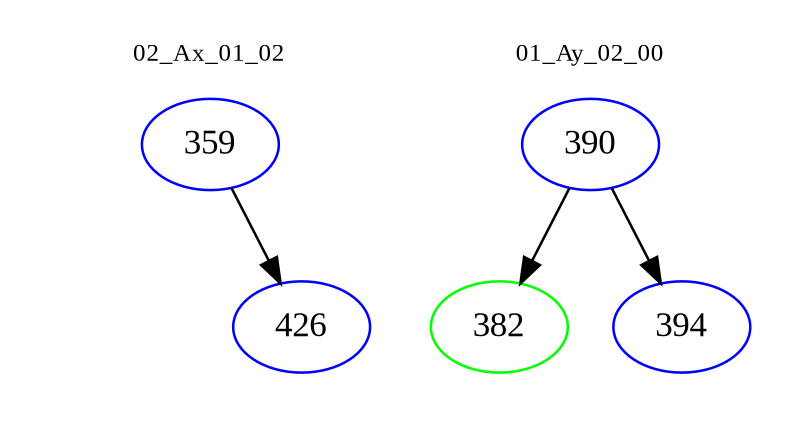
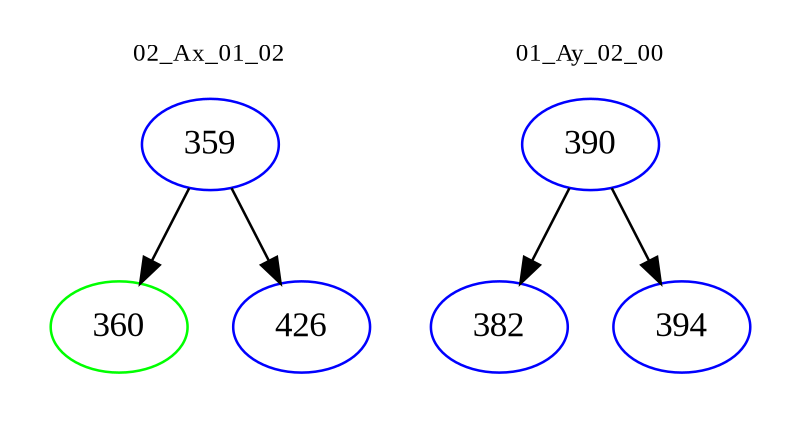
none -> (119, 327)
(499, 327) -> (499, 327)
